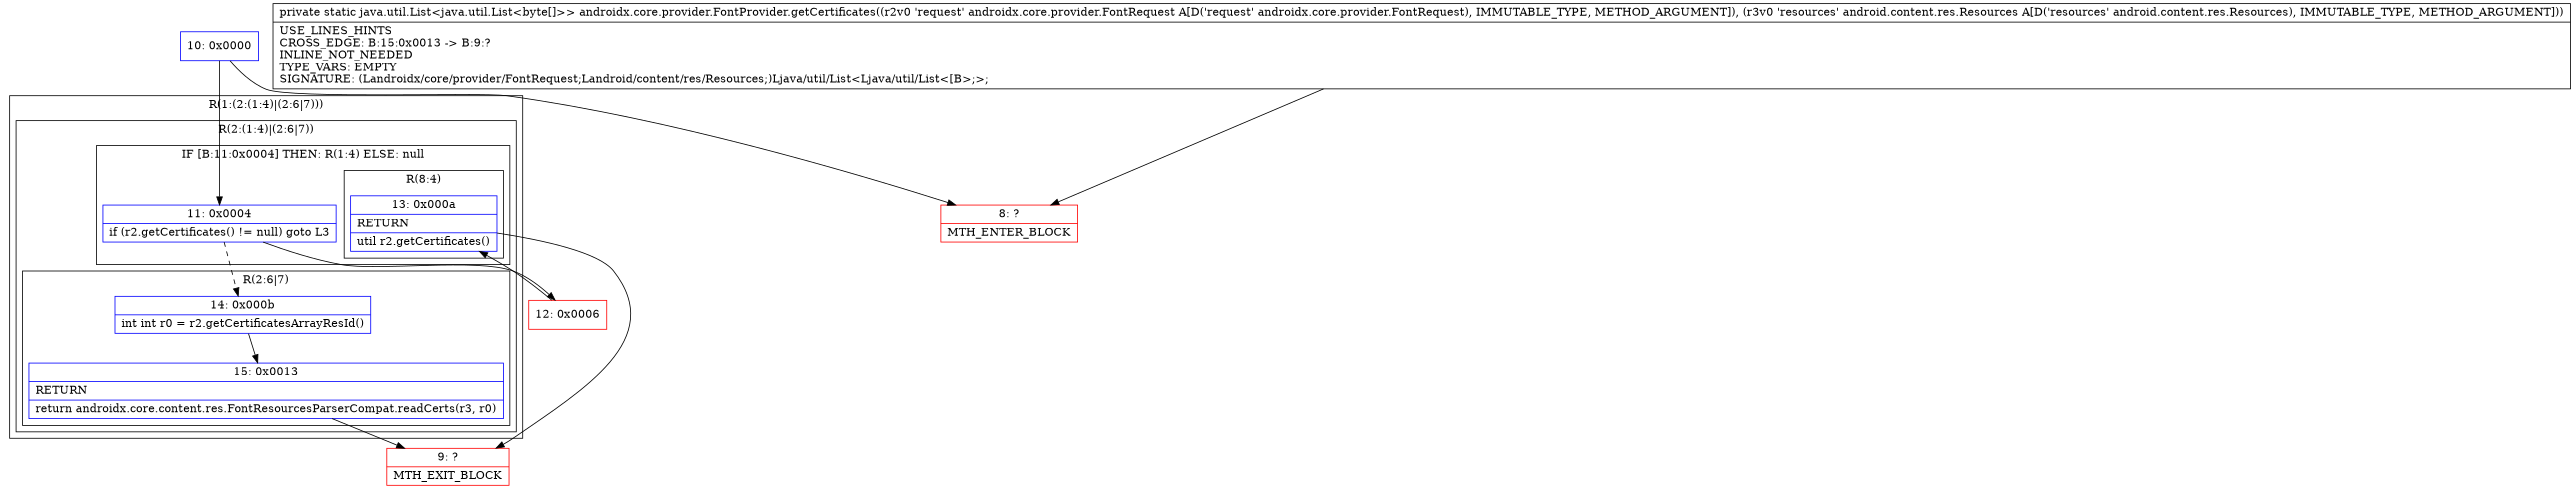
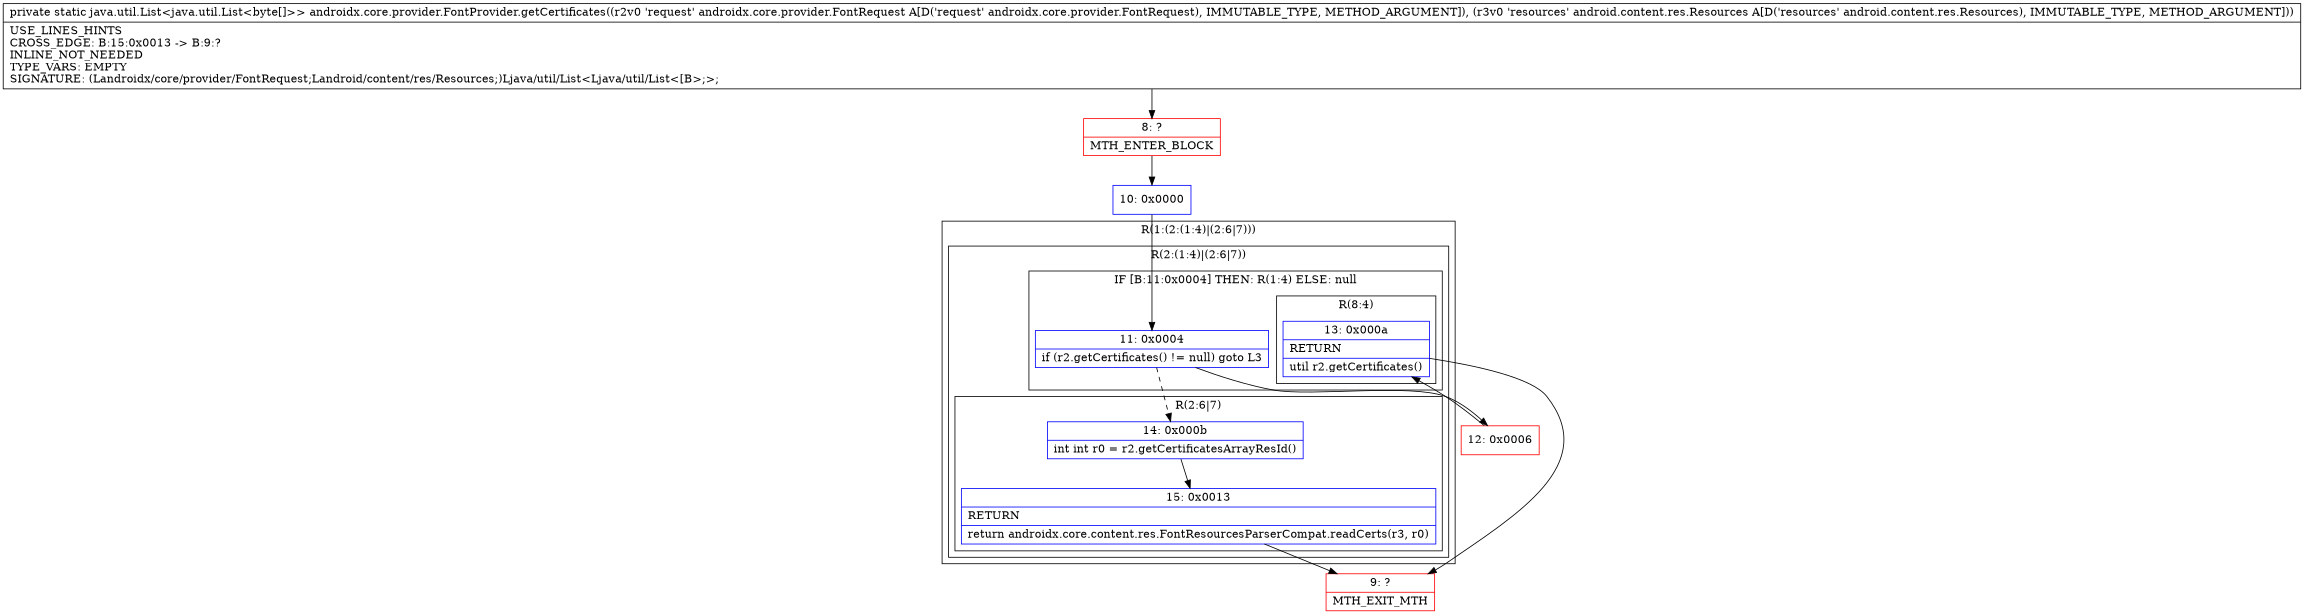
(589, 110) -> (1152, 166)
(448, 476) -> (1380, 601)
